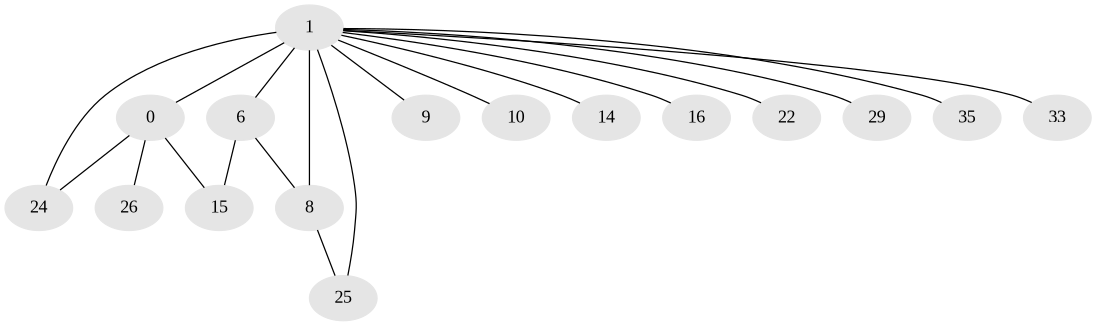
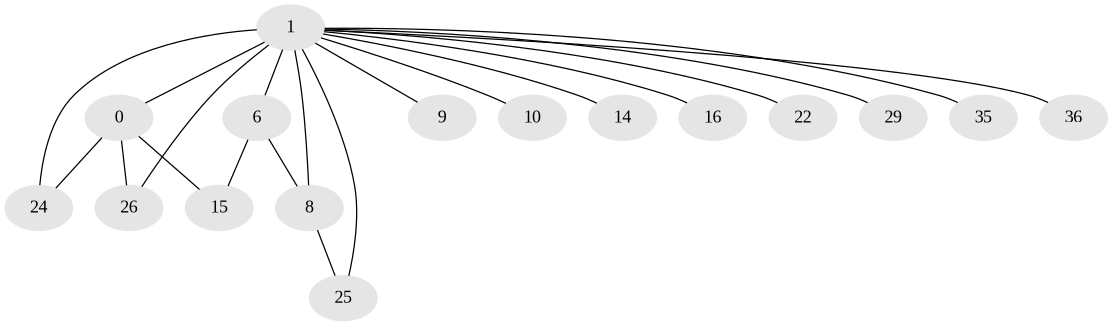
none -> (199, 110)
(1057, 118) -> (1074, 118)
